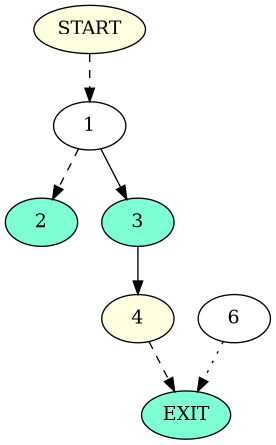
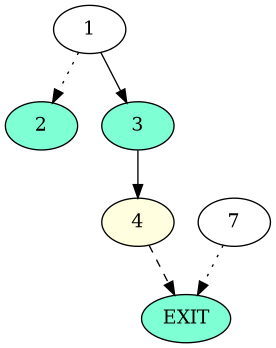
(90, 29) -> none
(69, 168) -> (69, 72)
(234, 319) -> (234, 222)
